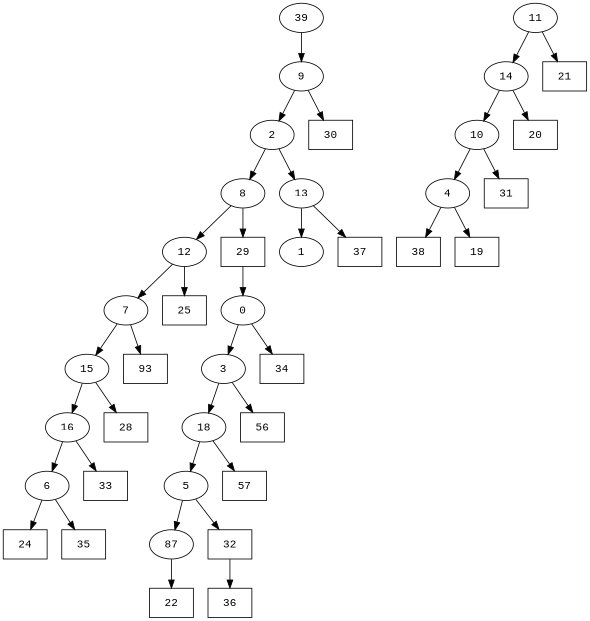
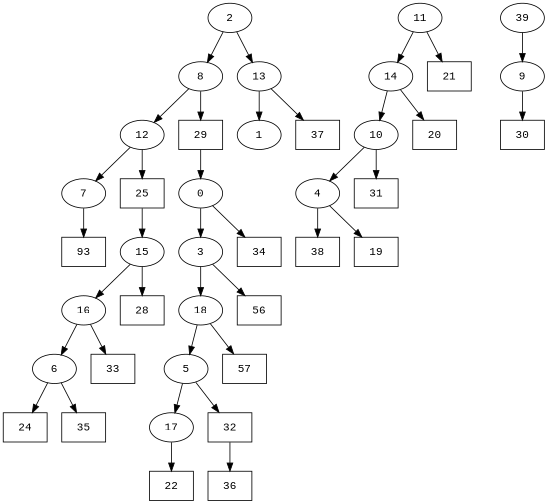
(289, 102) -> none
(109, 336) -> (142, 219)
(171, 544) -> (171, 427)
